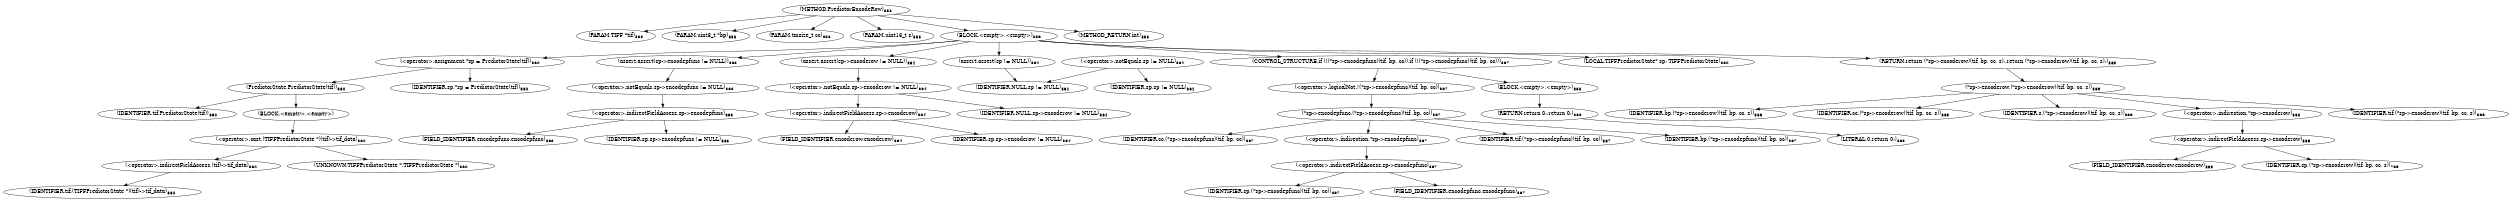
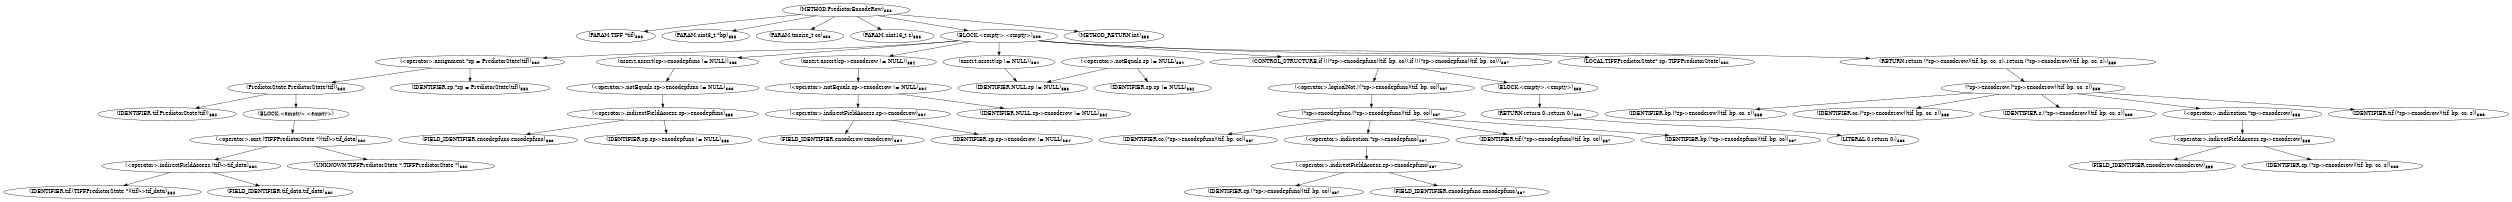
(1065, 88) -> (1065, 88)
(2395, 166) -> (2395, 166)
none -> (280, 192)
